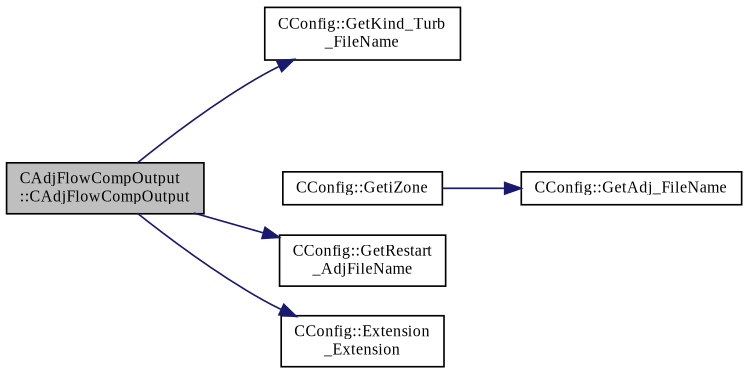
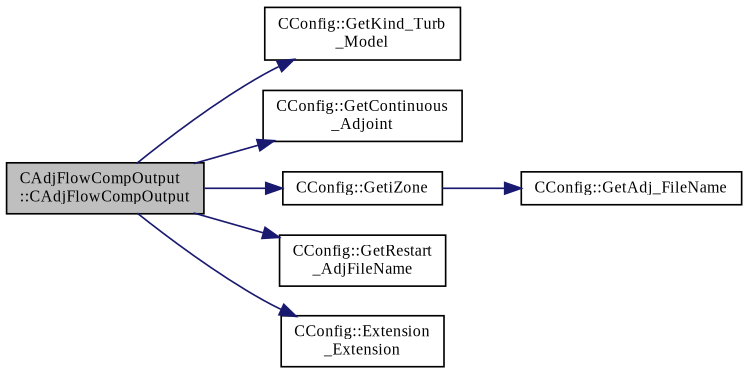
(363, 34) -> (363, 34)
none -> (363, 116)
none -> (235, 188)
